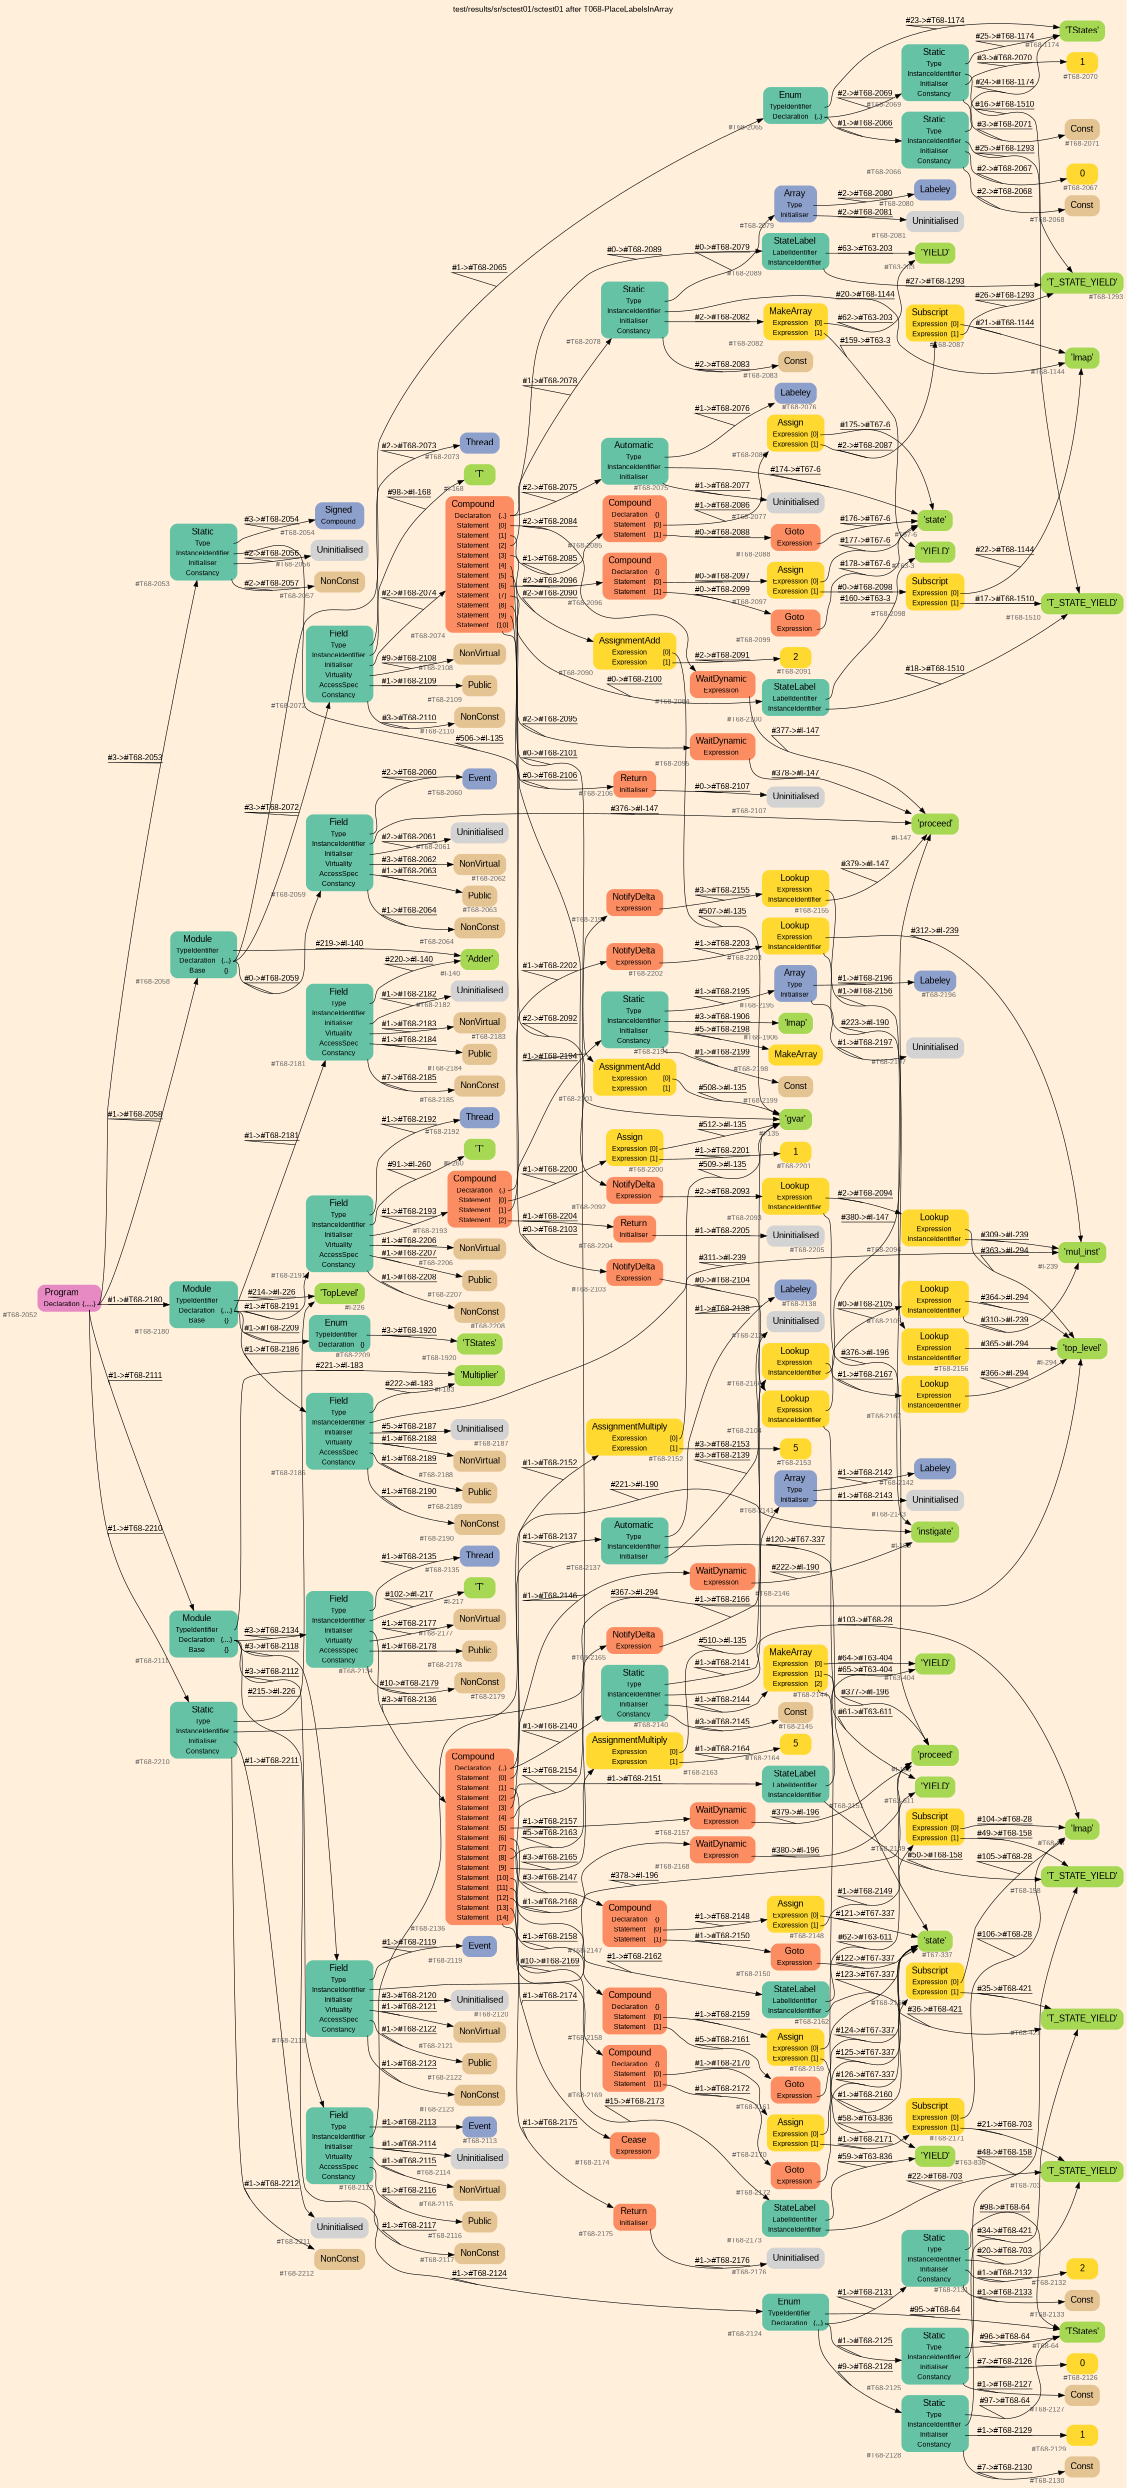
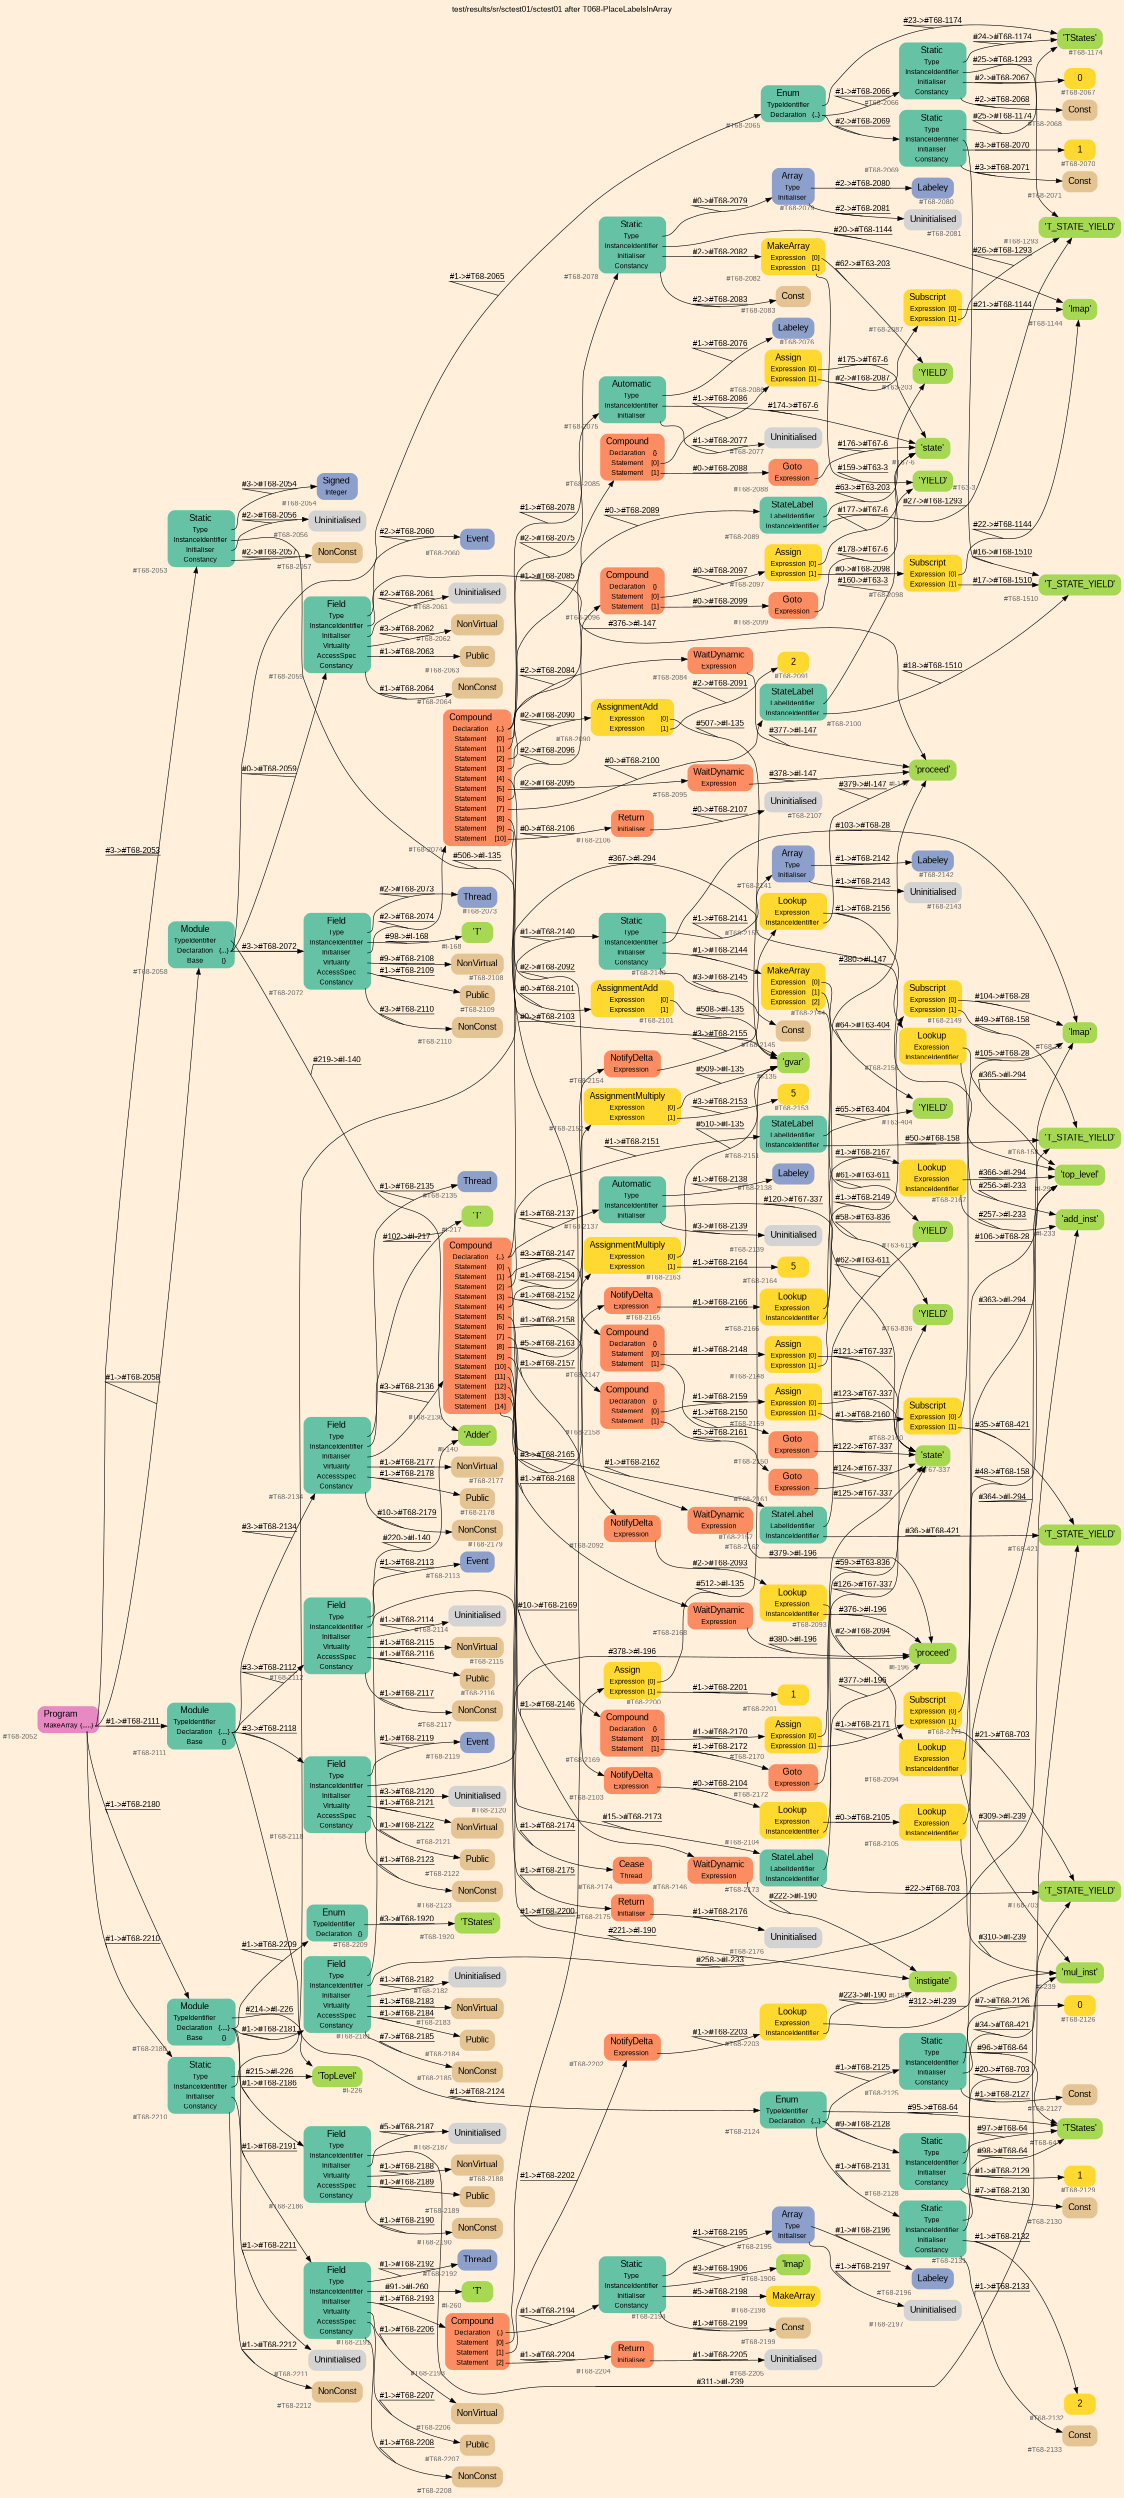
(338, 522) -> (336, 492)
none -> (1080, 1220)
(62, 1304) -> (61, 1726)
(480, 1376) -> none
(634, 2152) -> (632, 1876)
